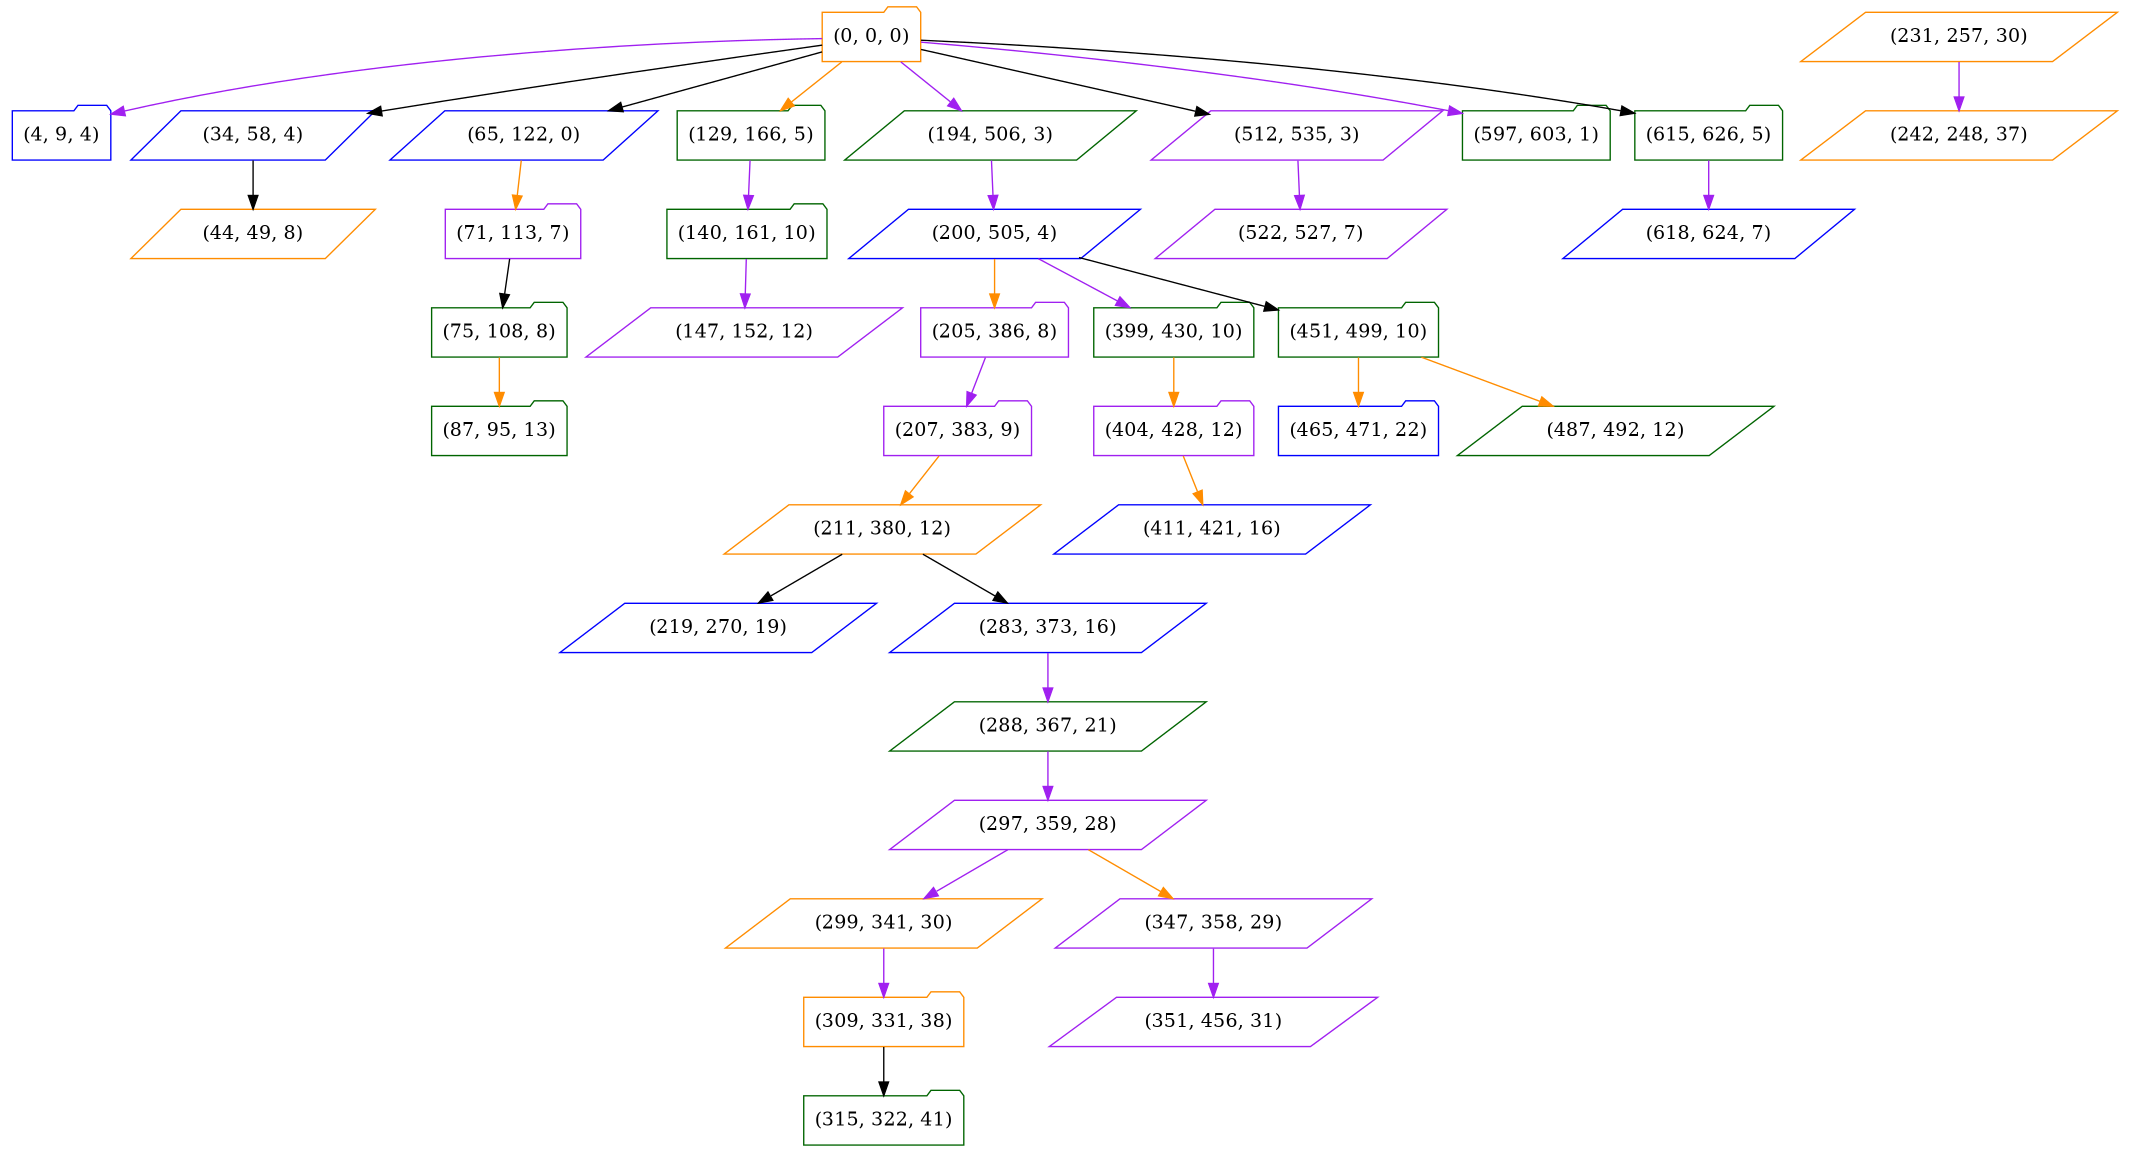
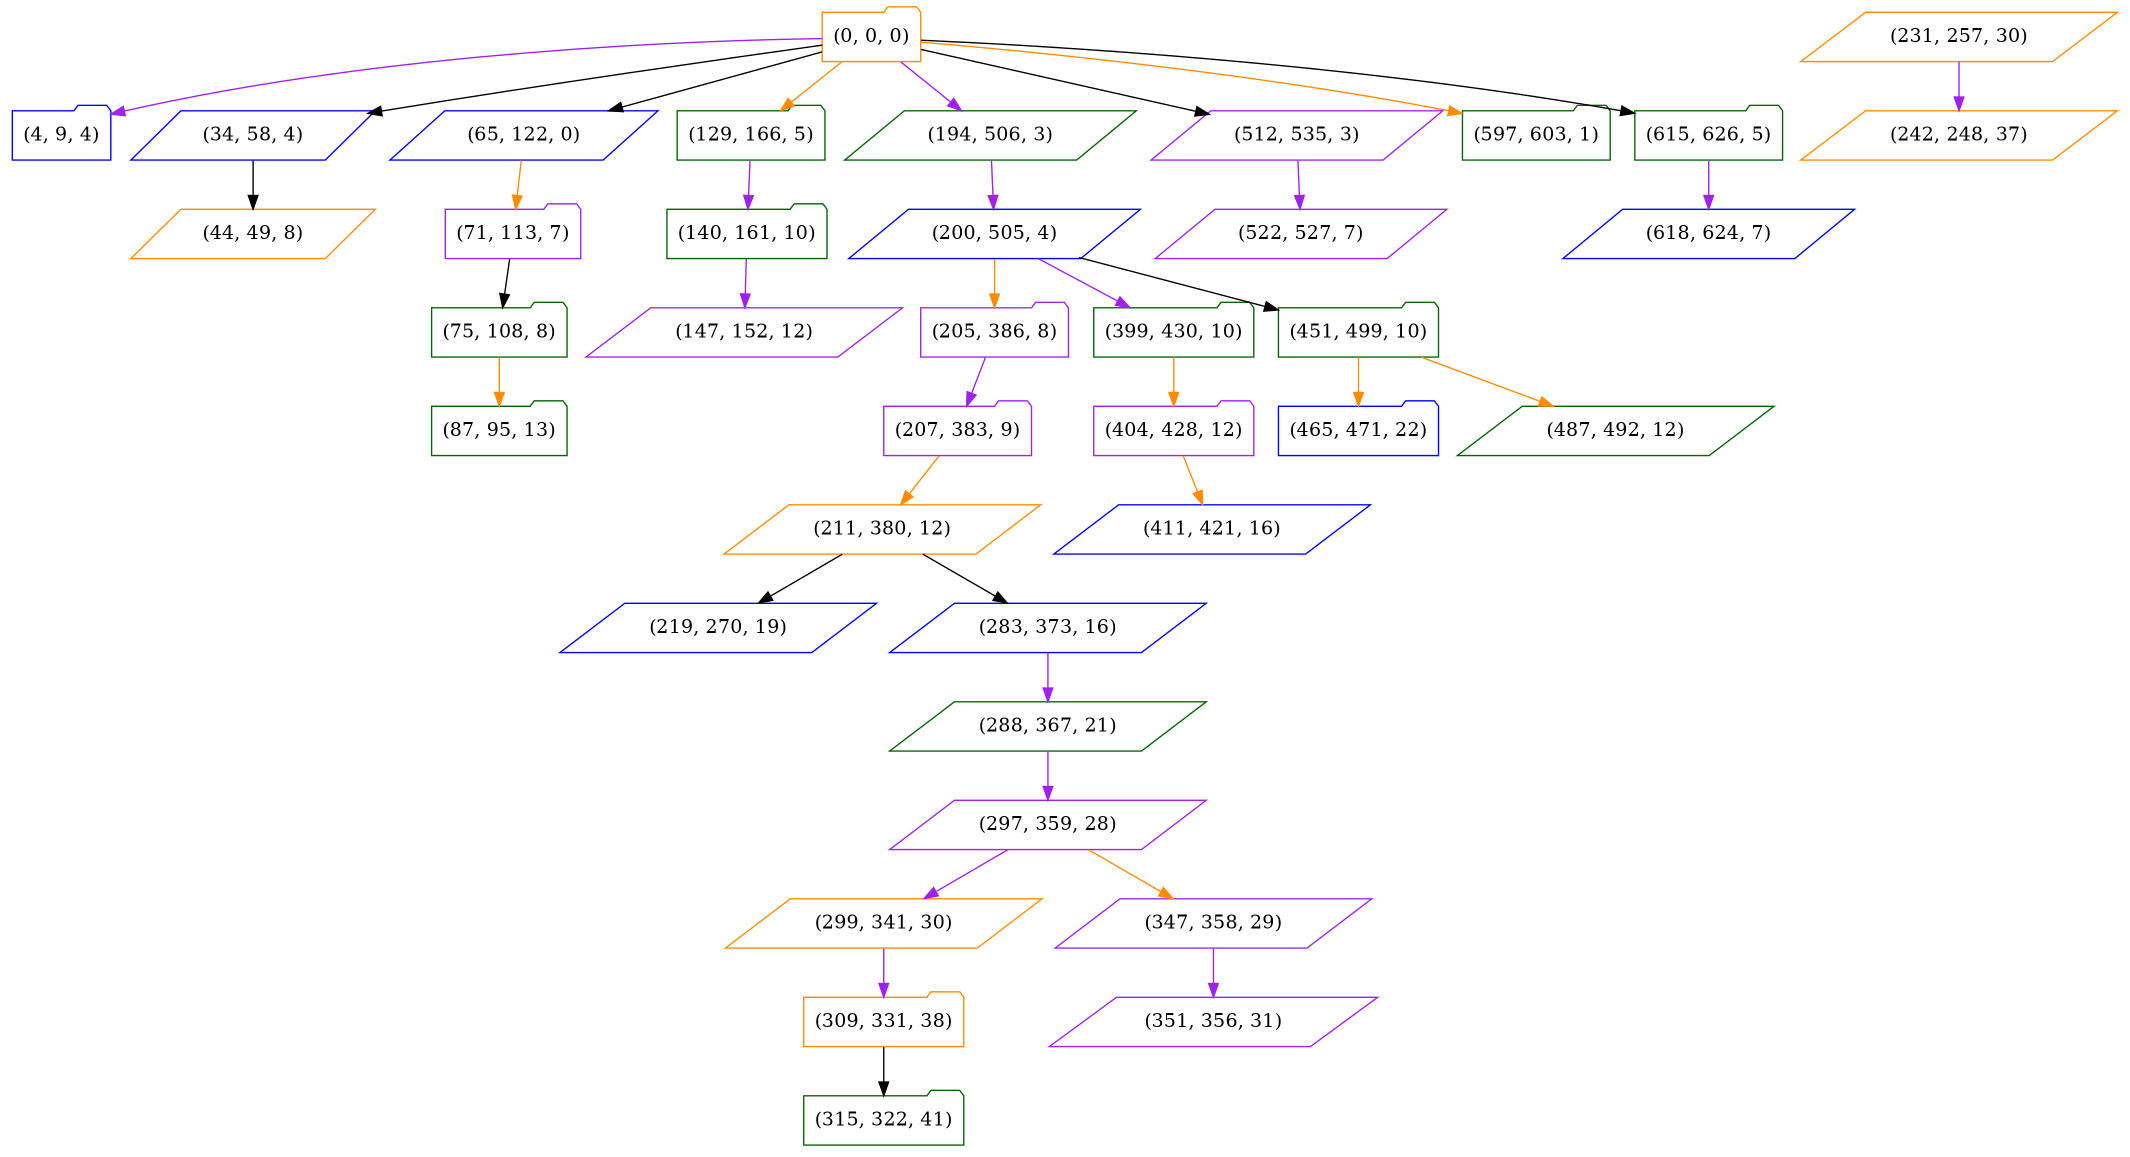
(1185, 70) -> (1185, 70)
(1213, 1022) -> (1213, 1022)
